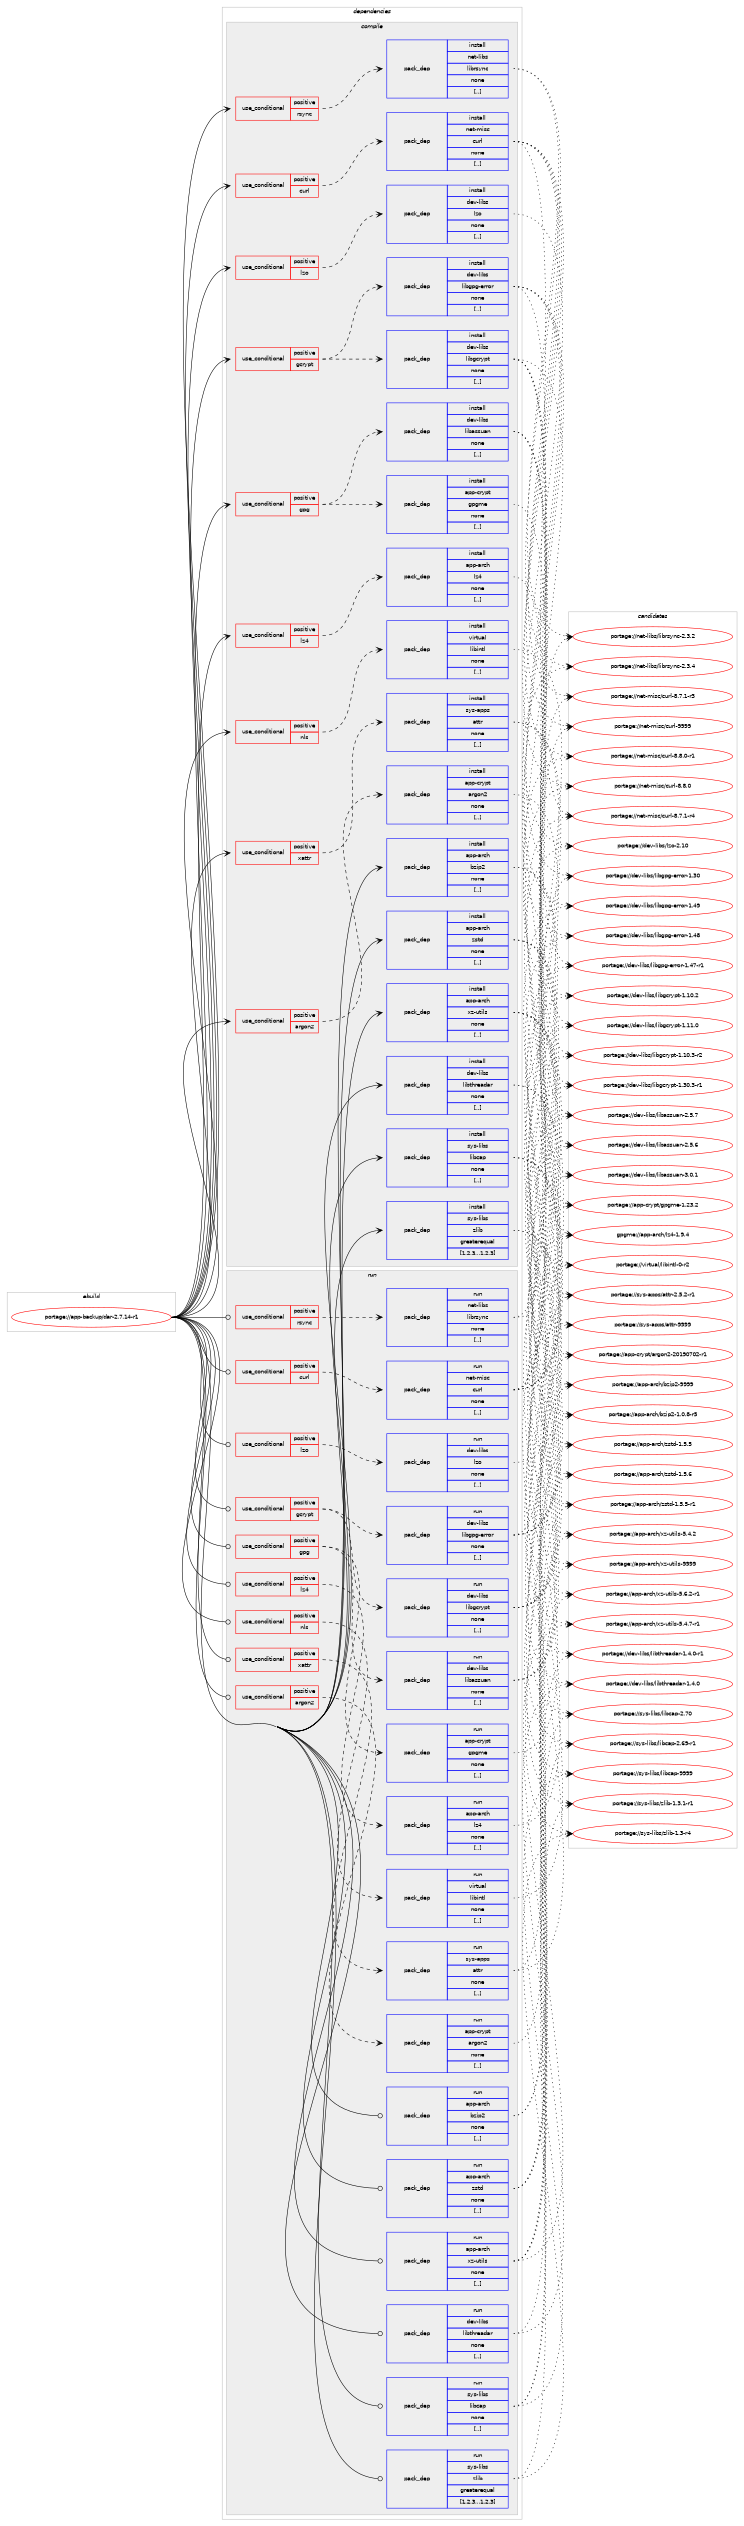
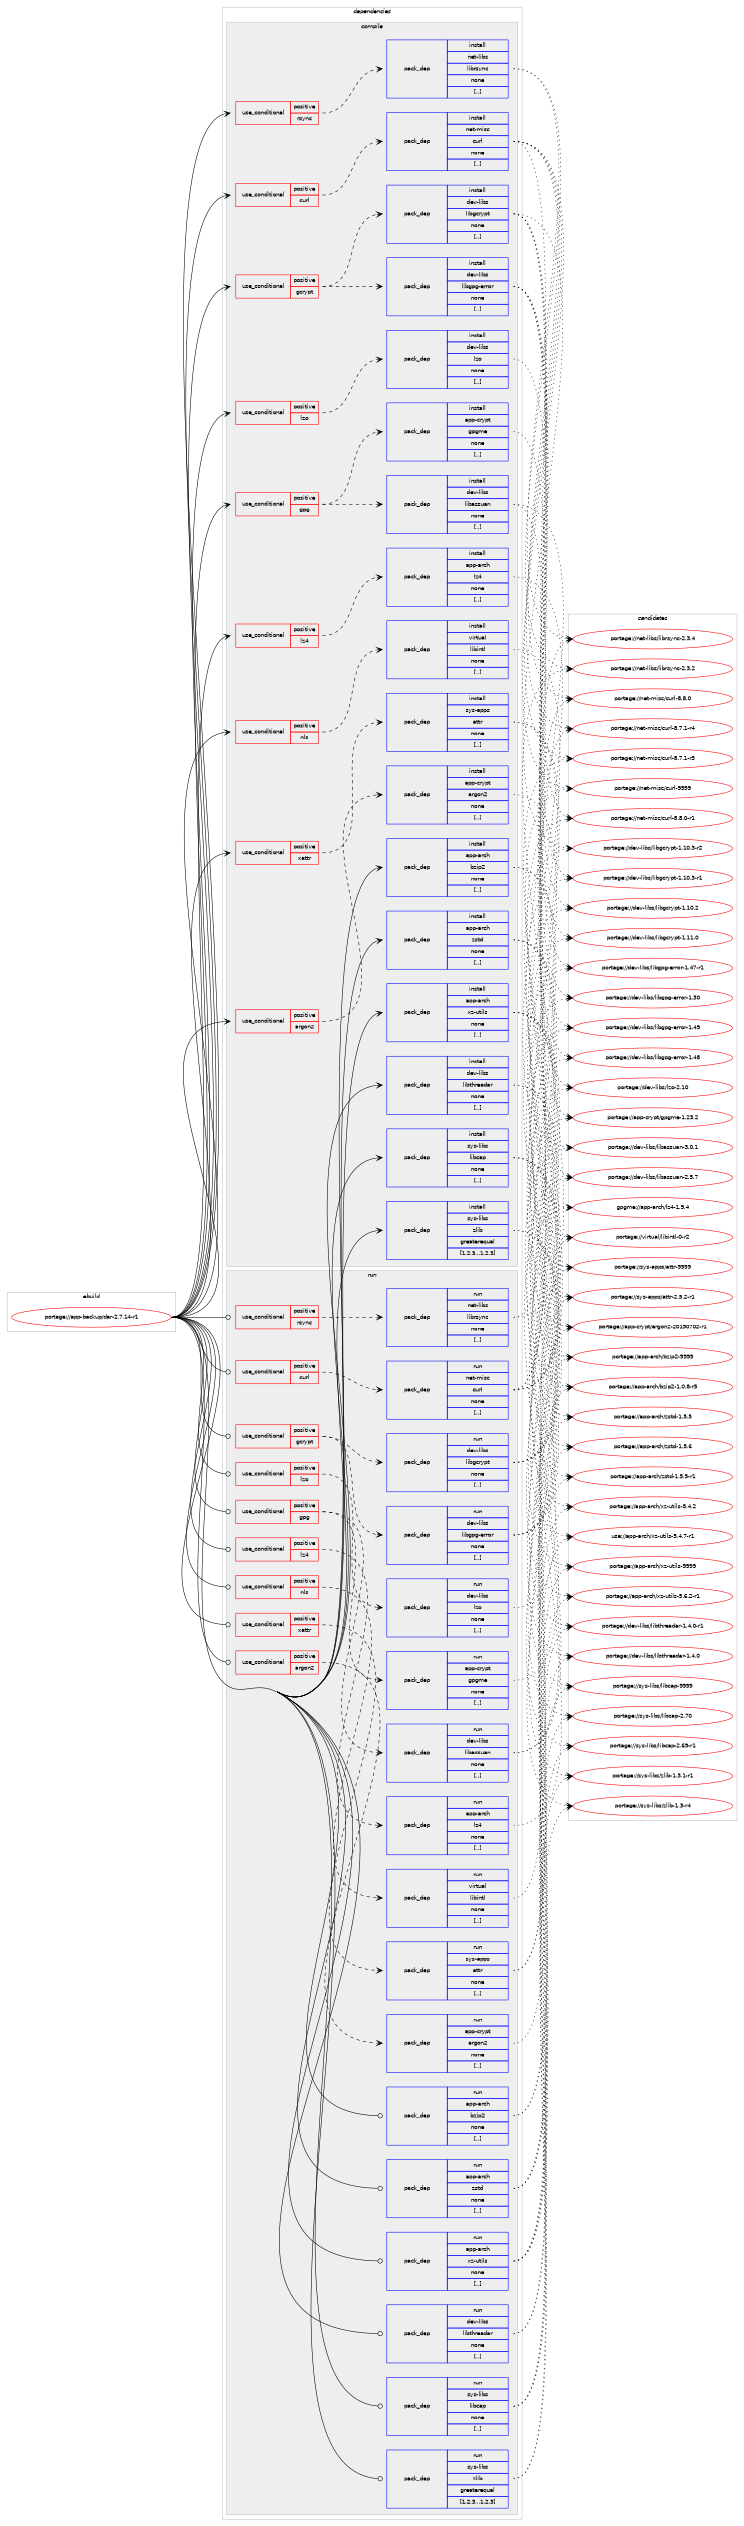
(653, 1086) -> (653, 878)
(653, 1145) -> none
(653, 1624) -> (653, 1537)
